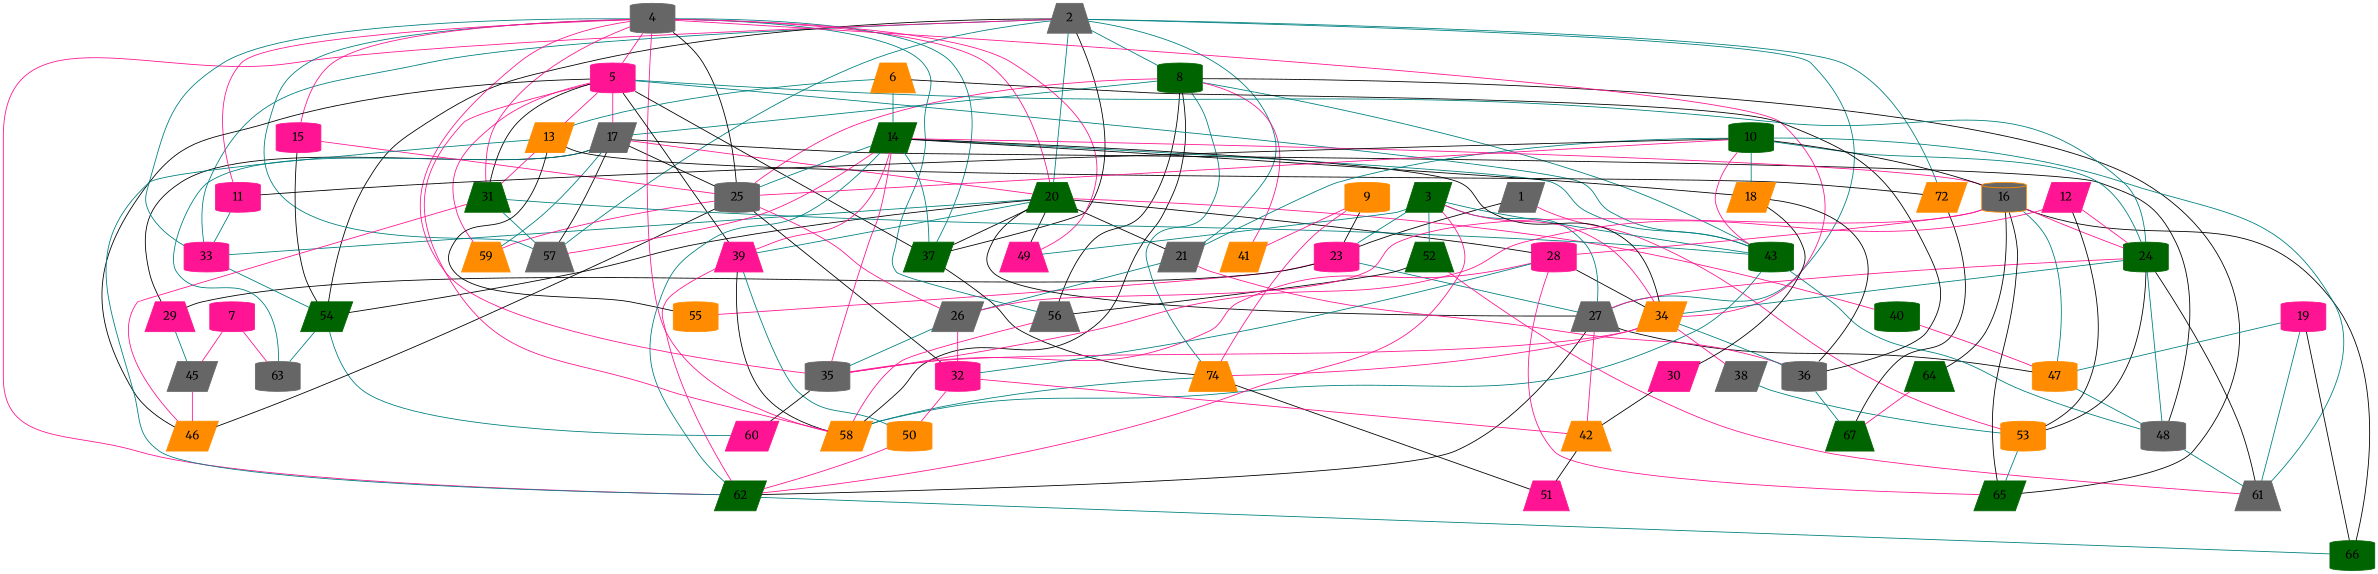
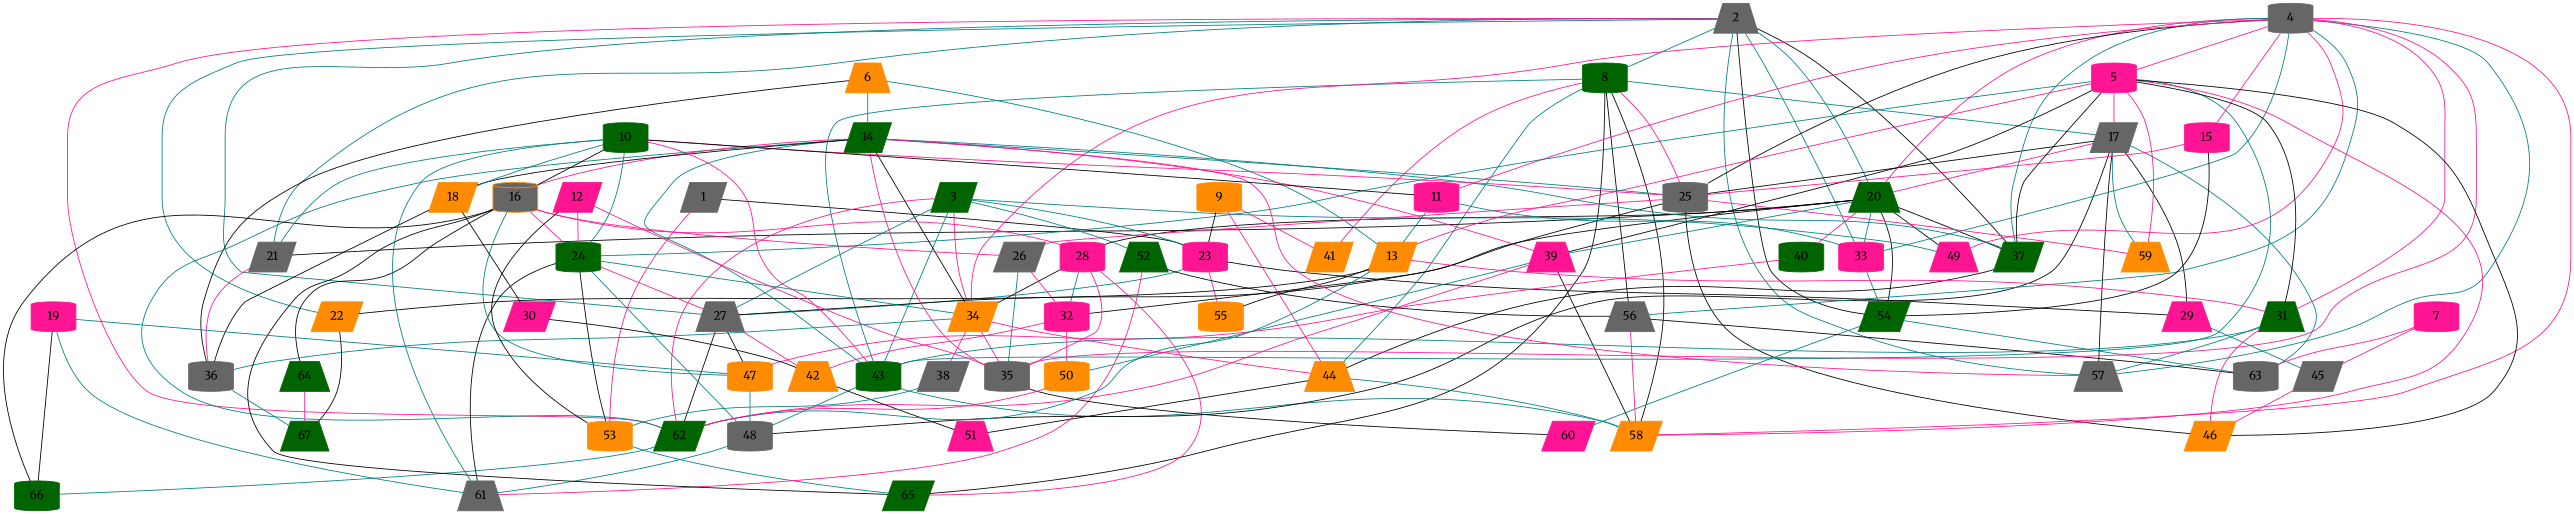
(1942, 197) -> (337, 317)
none -> (1412, 231)
(1116, 275) -> none
none -> (1942, 344)
(1213, 376) -> (1330, 376)
